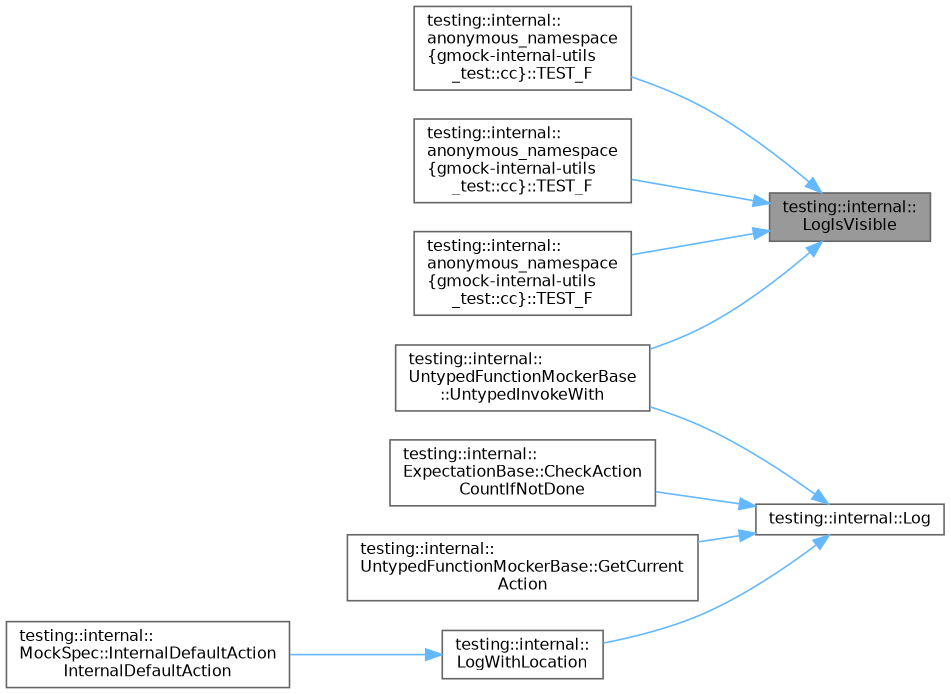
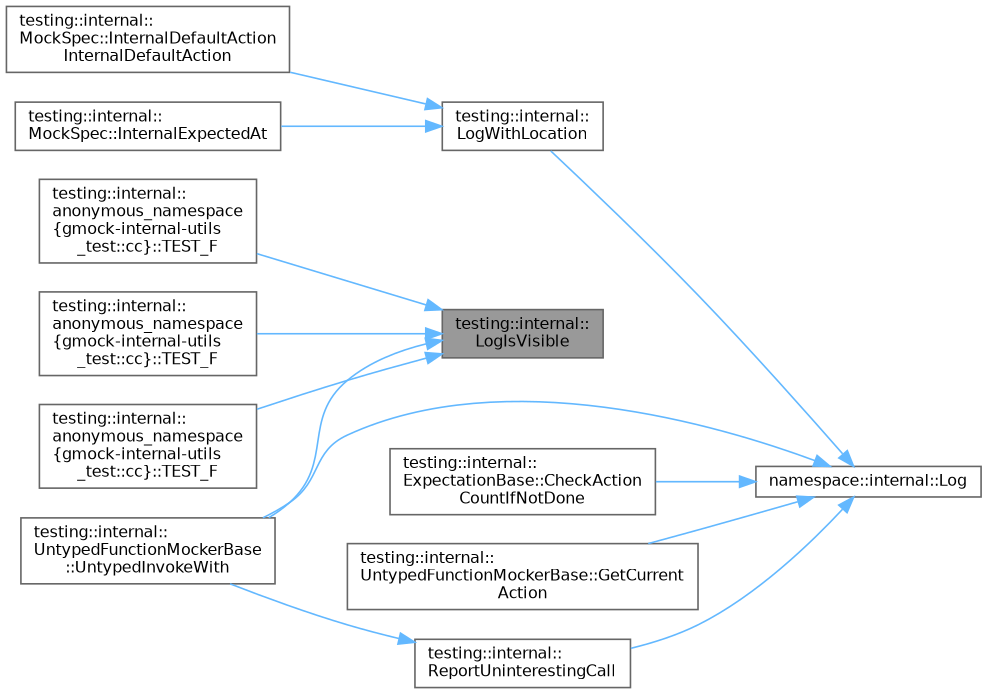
none -> (148, 126)
(850, 519) -> (868, 482)
none -> (523, 663)
